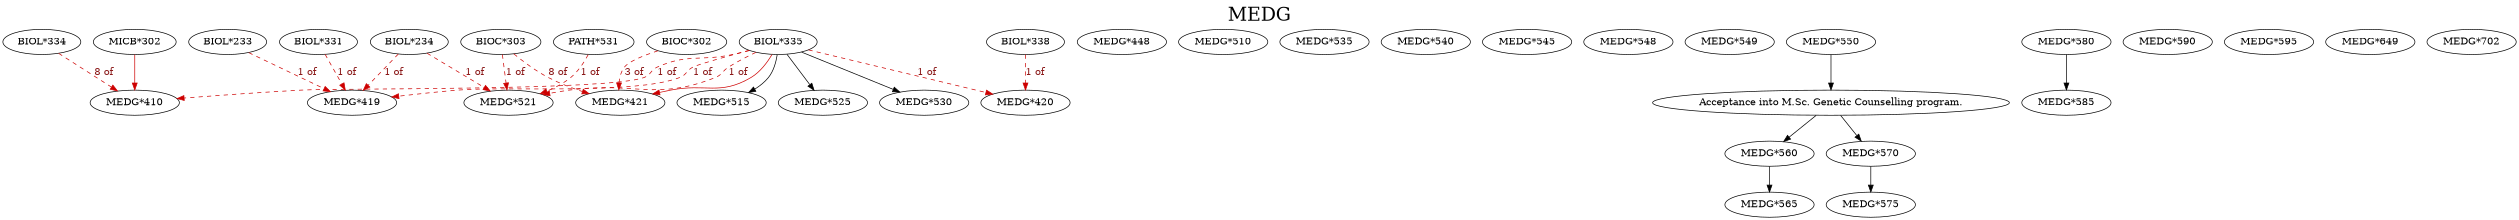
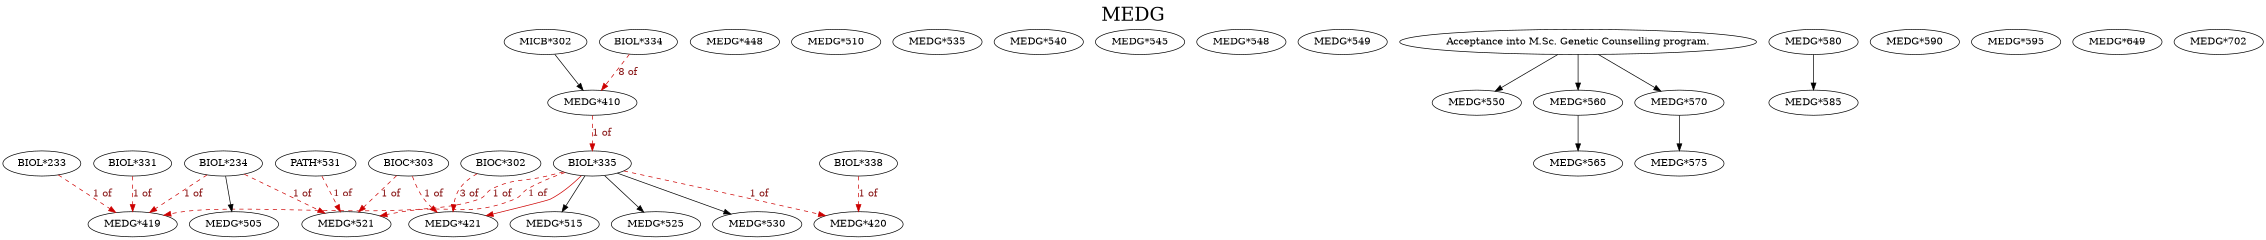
(135, 69) -> (567, 69)
(1831, 69) -> (1530, 71)
(558, 72) -> (434, 194)
(427, 89) -> (592, 130)
none -> (234, 224)
